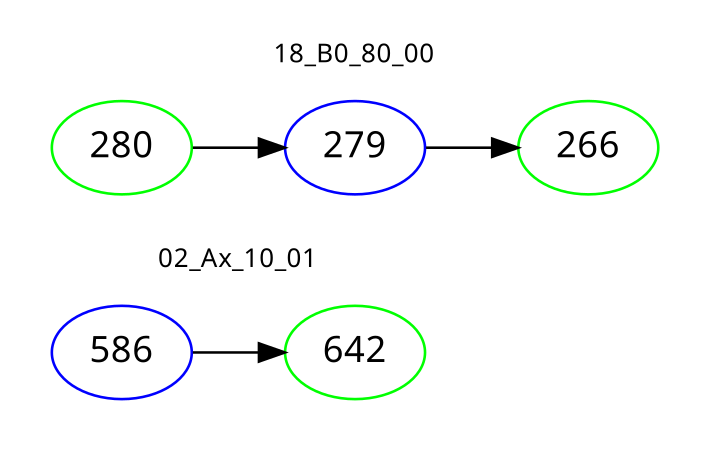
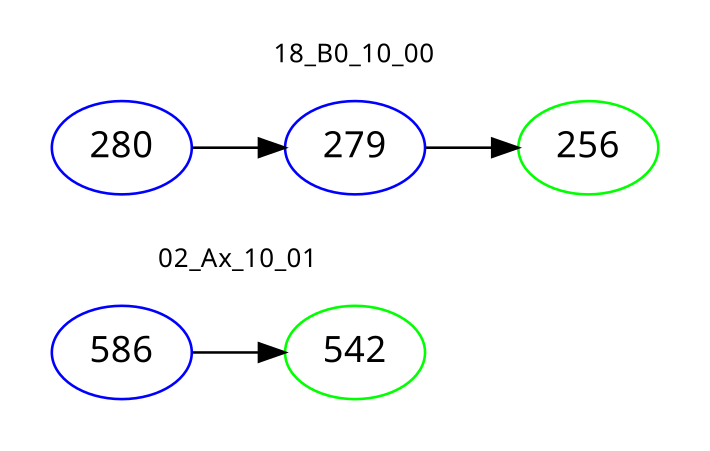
(355, 56) -> (355, 56)
(122, 148) -> (122, 148)
(588, 148) -> (588, 148)
(355, 352) -> (355, 352)
